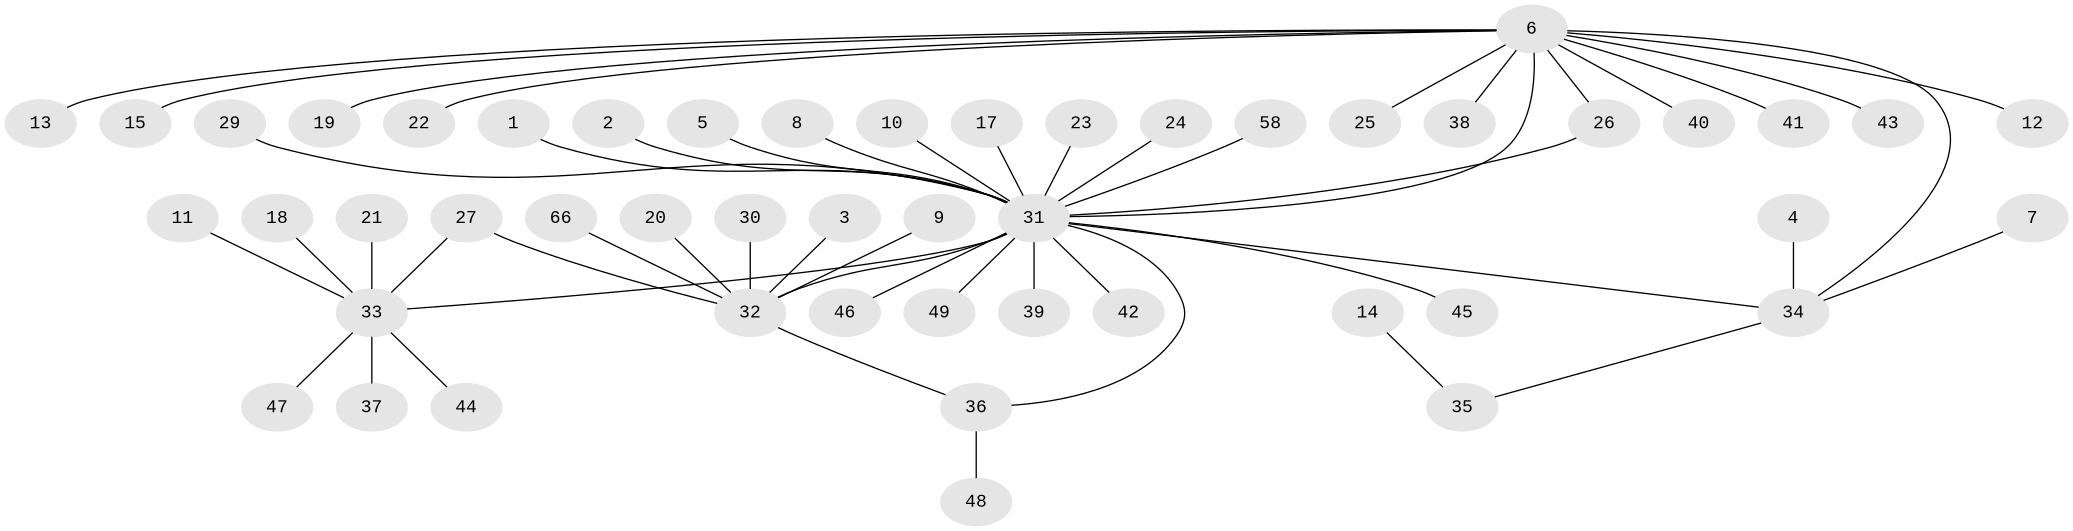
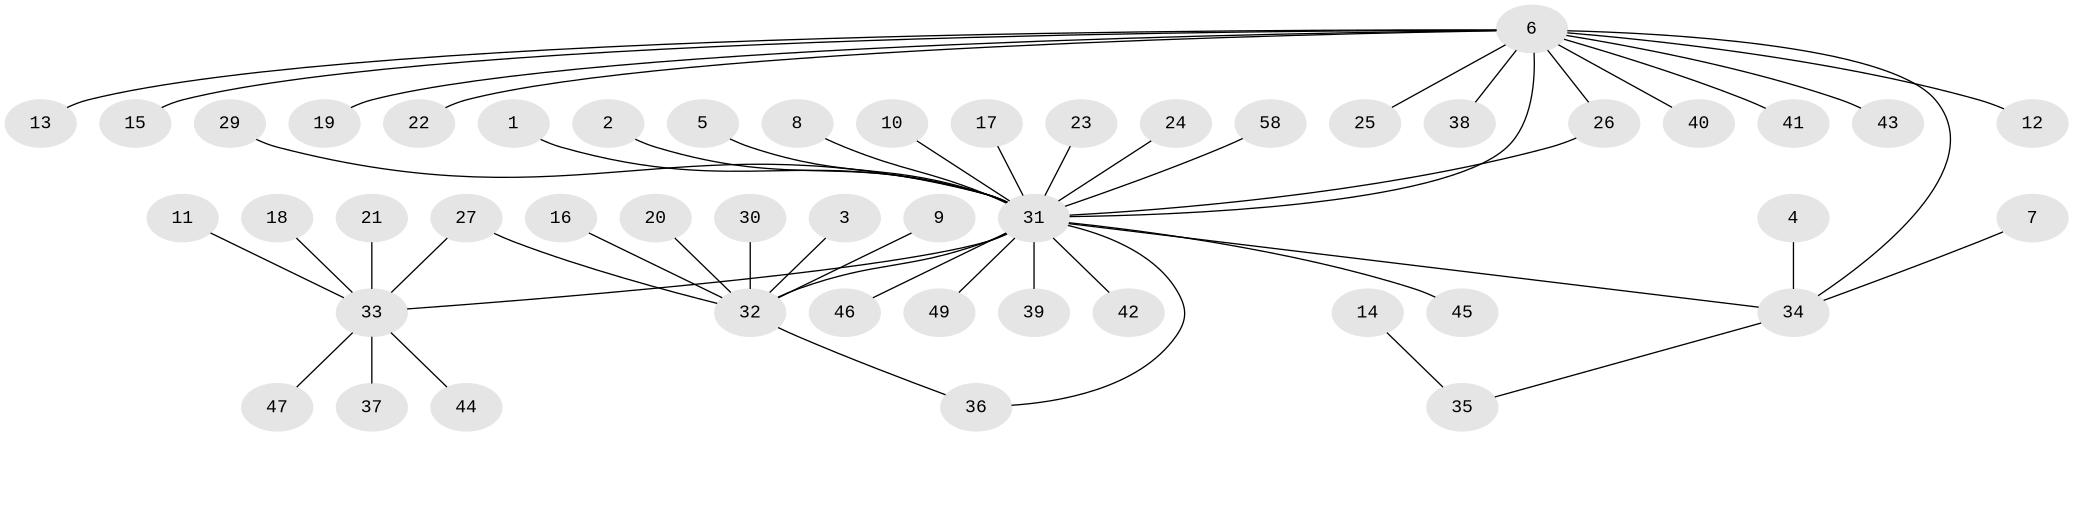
(561, 218) -> (561, 218)
(976, 502) -> none
